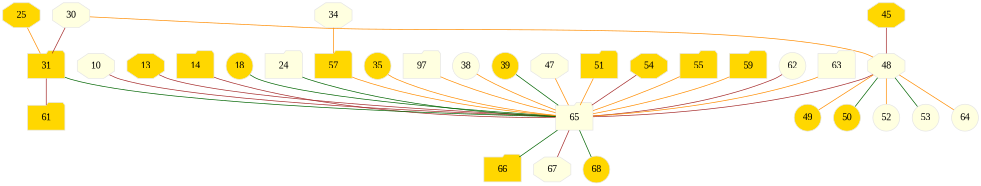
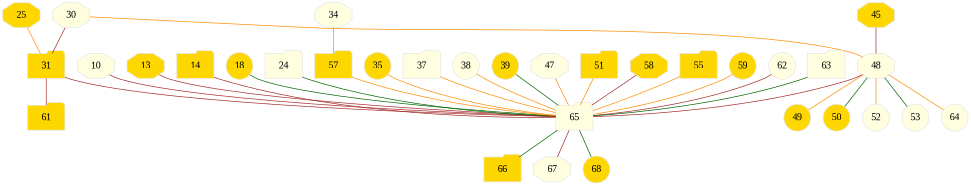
(422, 66) -> (422, 66)
(649, 66) -> (649, 66)
(748, 66) -> (743, 66)
(248, 102) -> (248, 102)
(712, 103) -> (702, 103)
